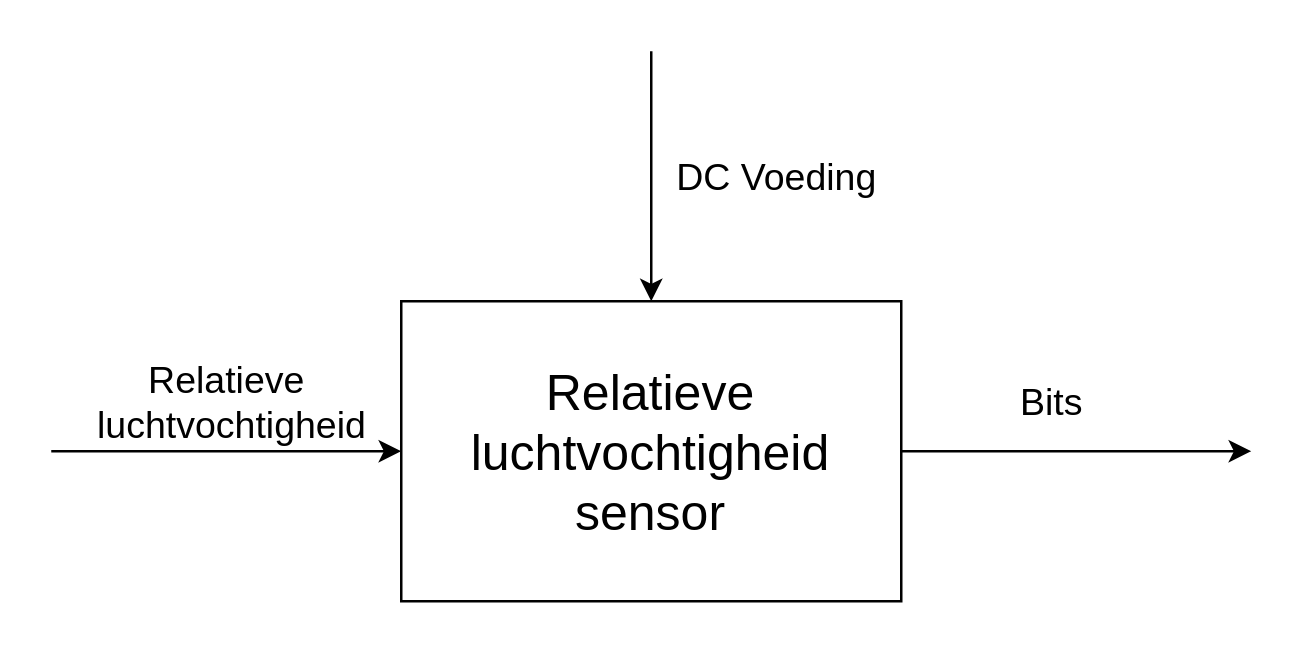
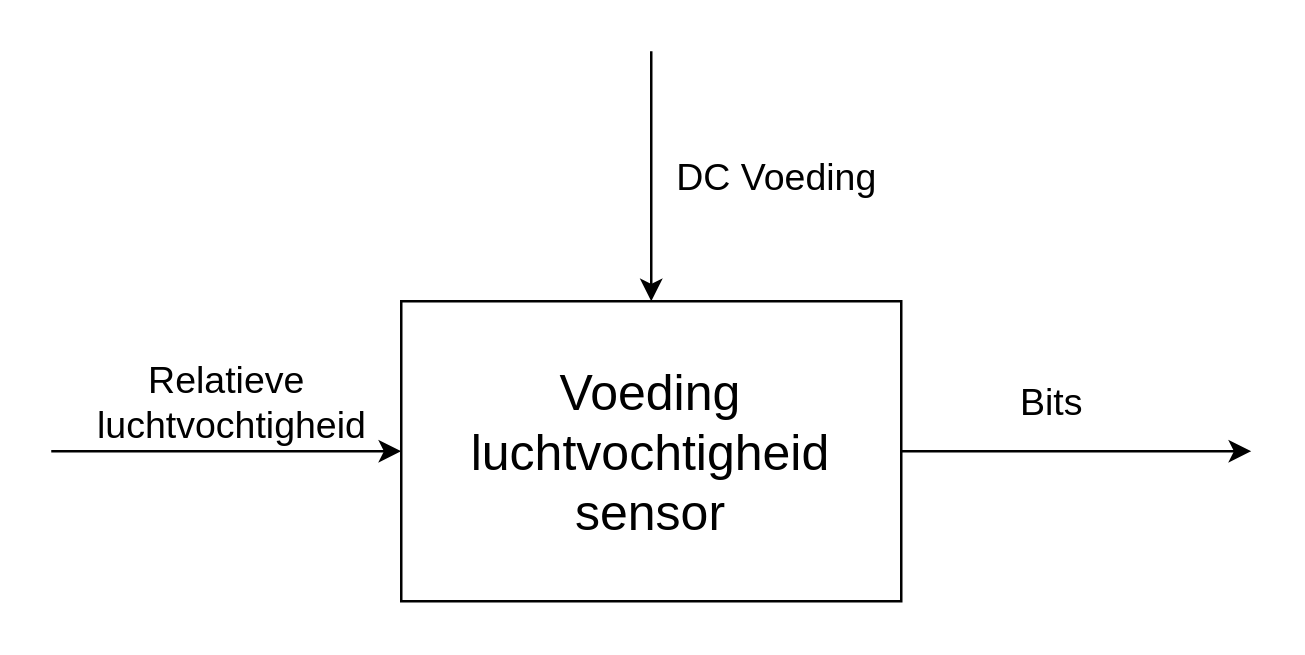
(651, 451) -> (651, 451)
